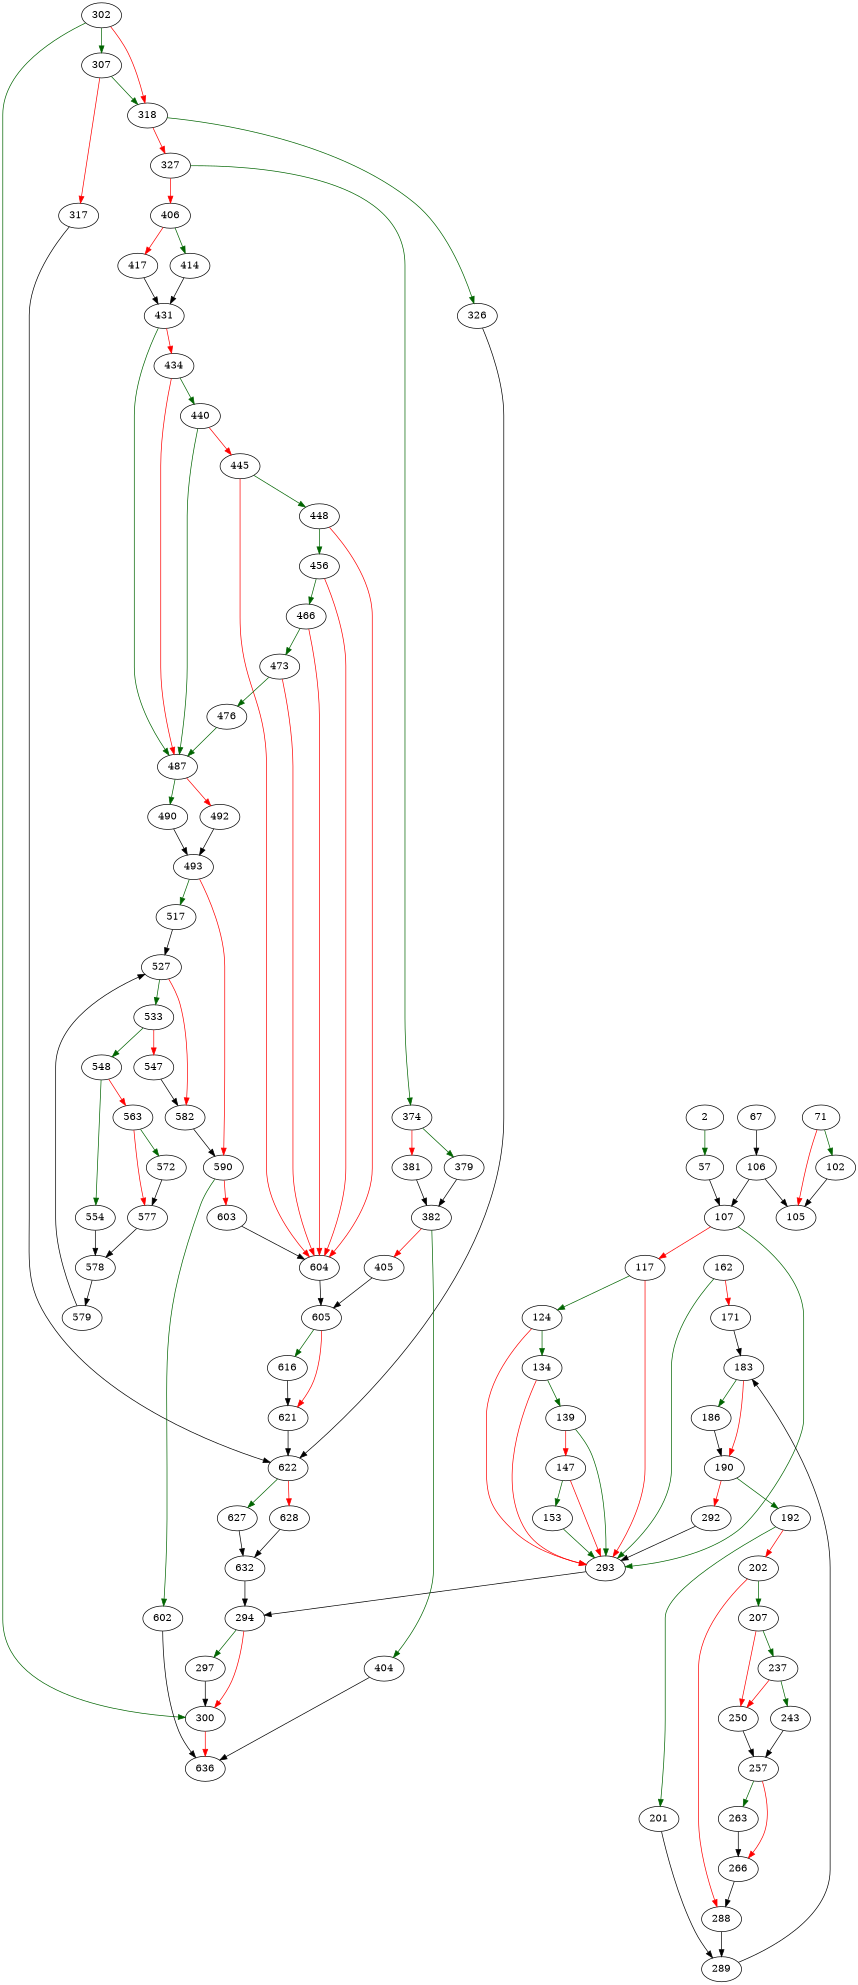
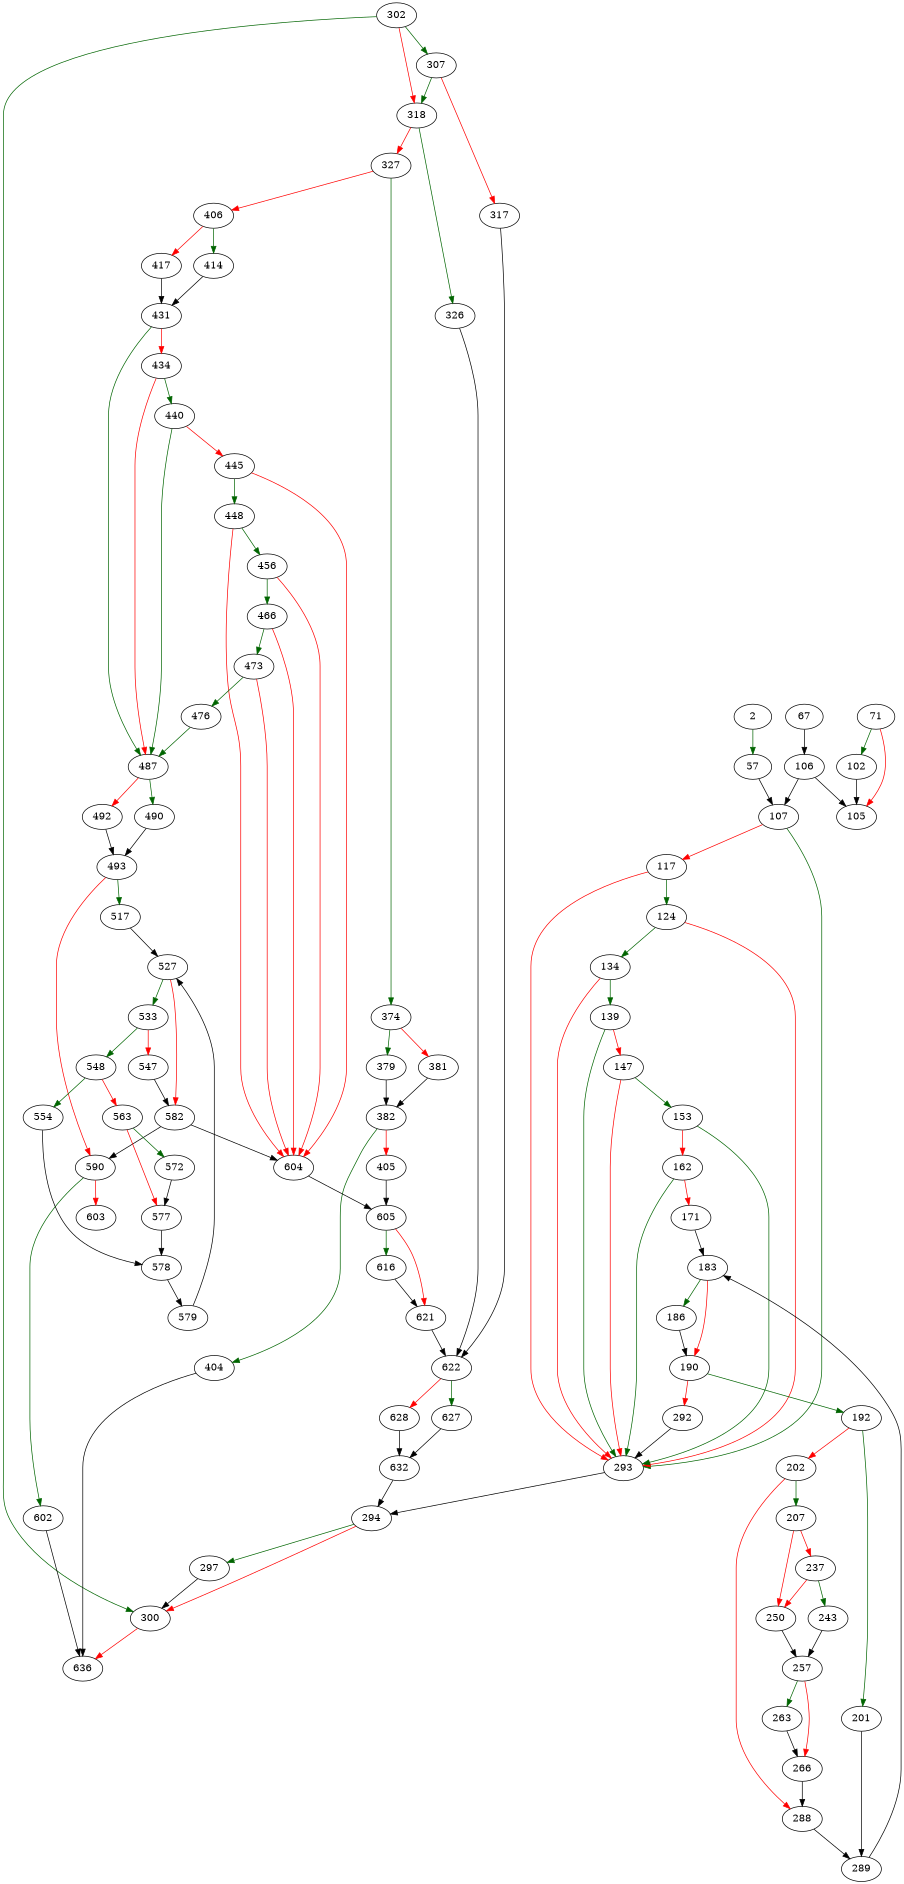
none -> (683, 1139)
(270, 1241) -> (231, 1141)
(767, 1640) -> (804, 1540)
